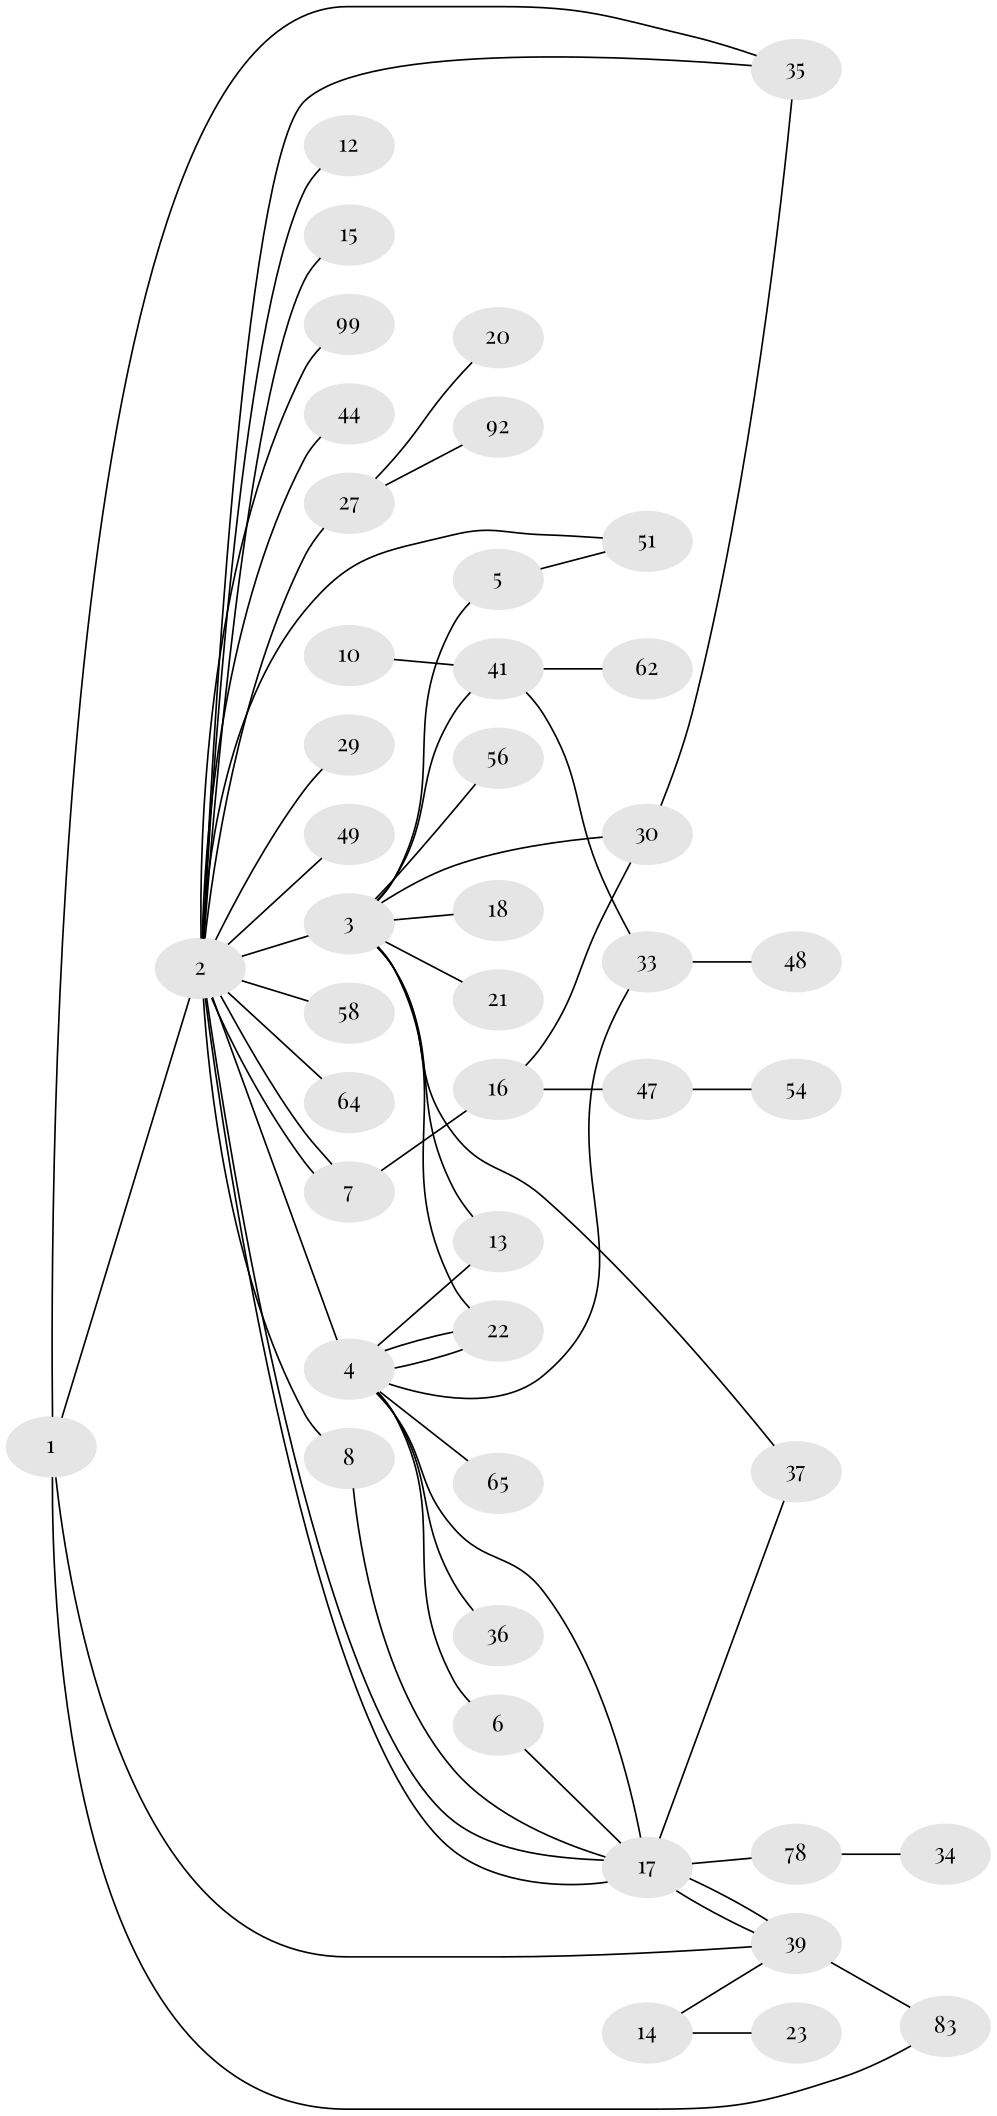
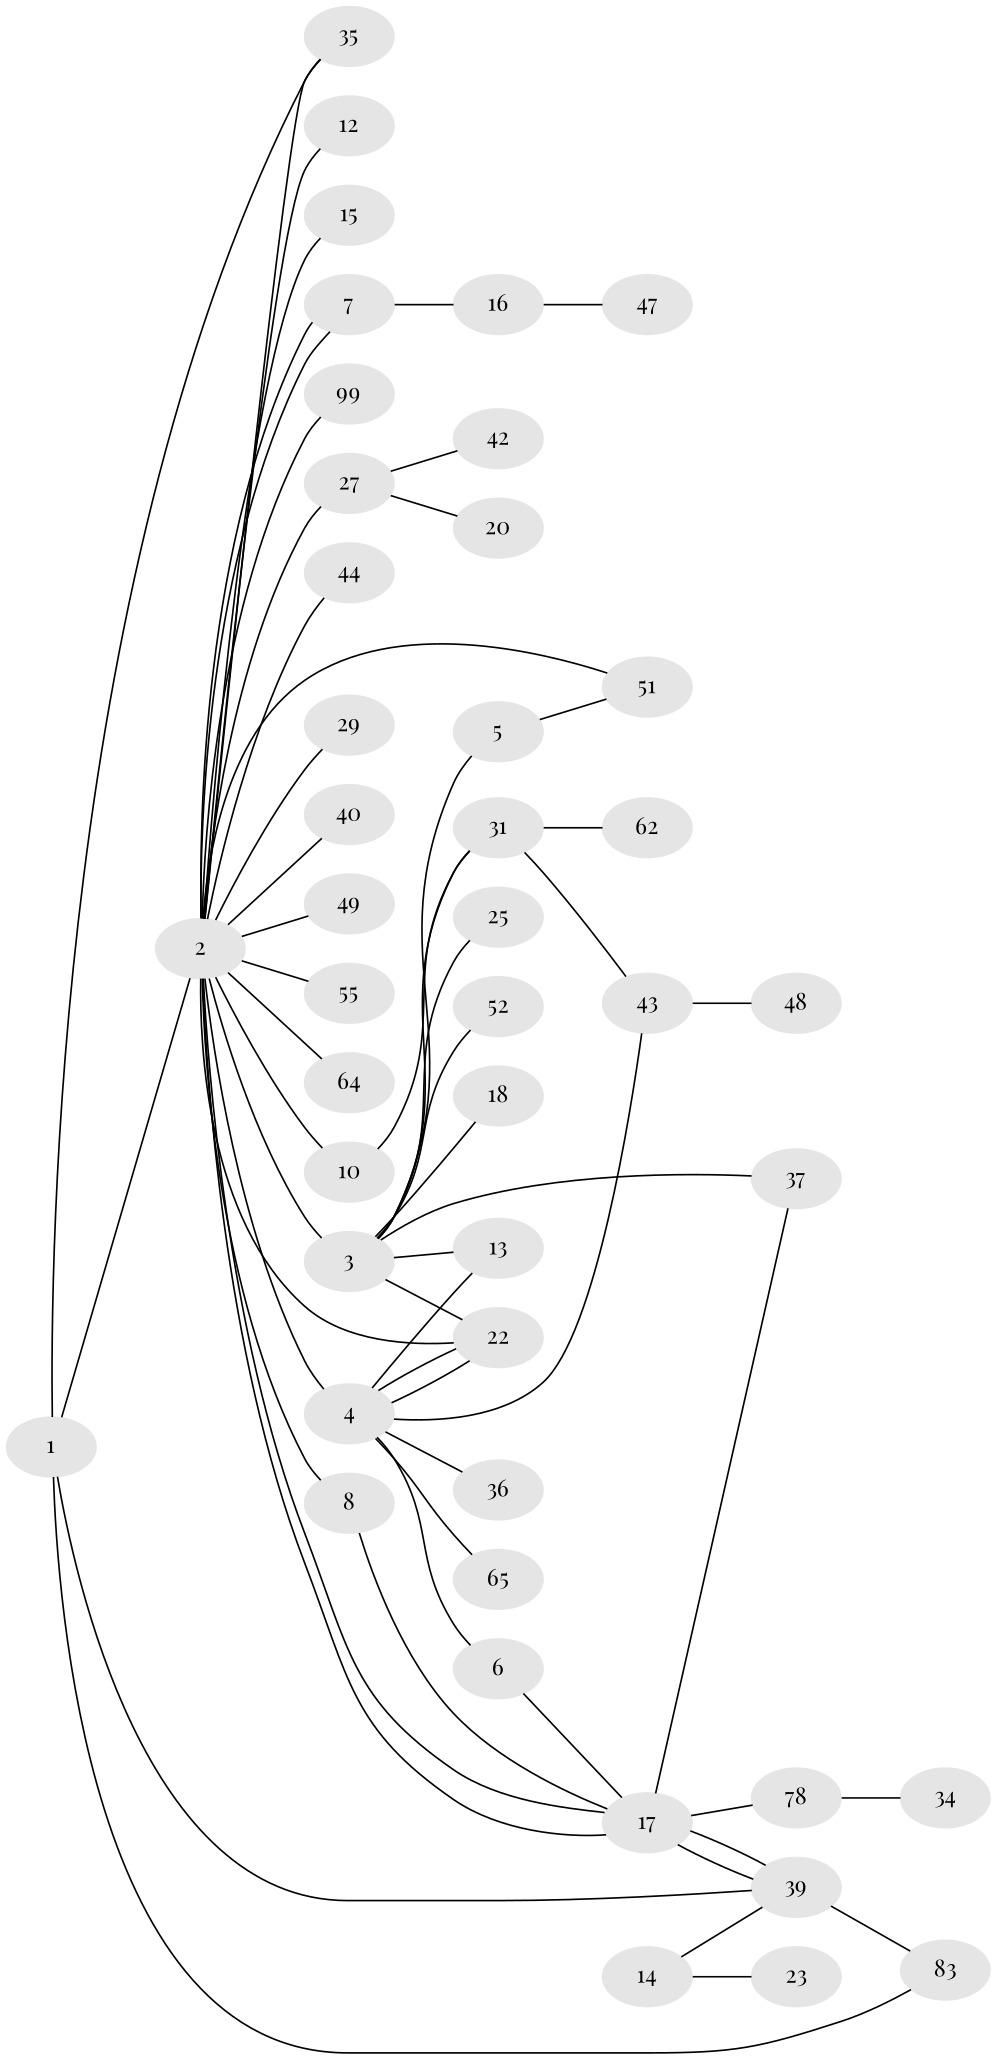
(498, 427) -> (498, 439)
(498, 669) -> (498, 828)
(498, 758) -> (498, 1007)
none -> (349, 815)
(647, 834) -> none
(647, 962) -> (647, 1003)
(498, 1000) -> (498, 917)
(349, 1013) -> (349, 993)
none -> (264, 1066)
(796, 1089) -> none
none -> (290, 1290)
(543, 1591) -> none
